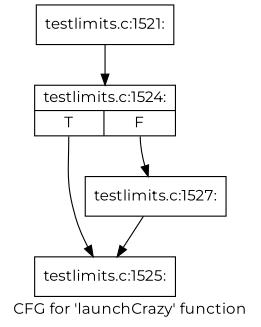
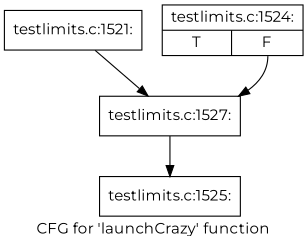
(105, 59) -> (117, 69)
(70, 193) -> none
